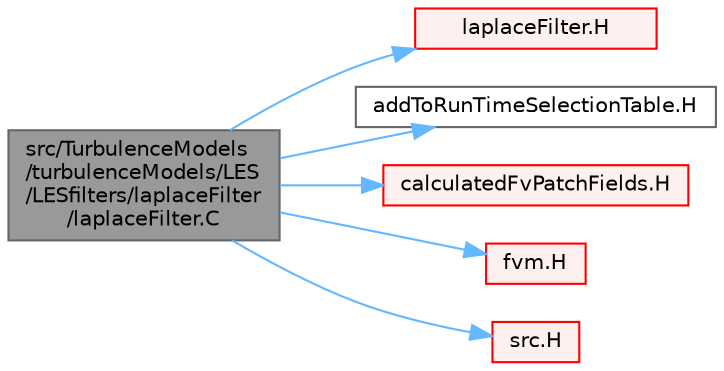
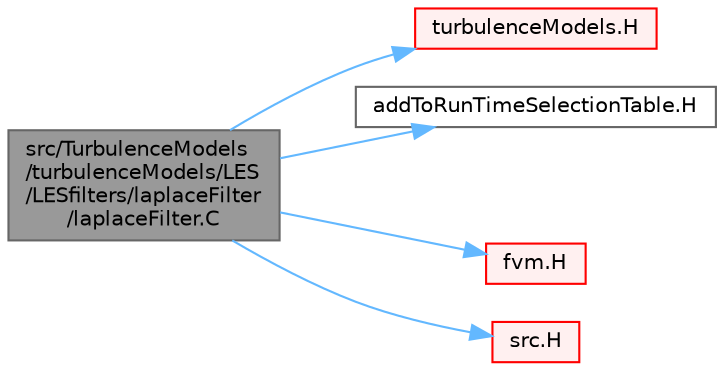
(536, 29) -> (536, 29)
(536, 185) -> none
